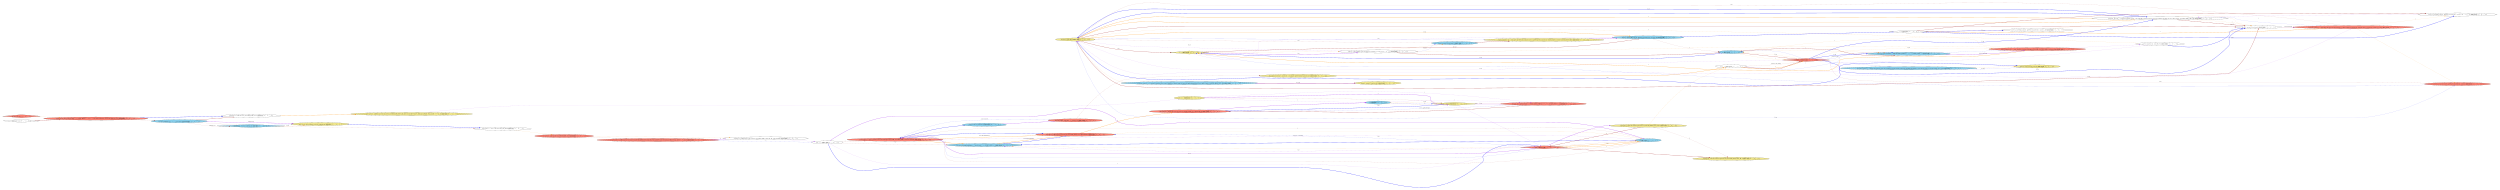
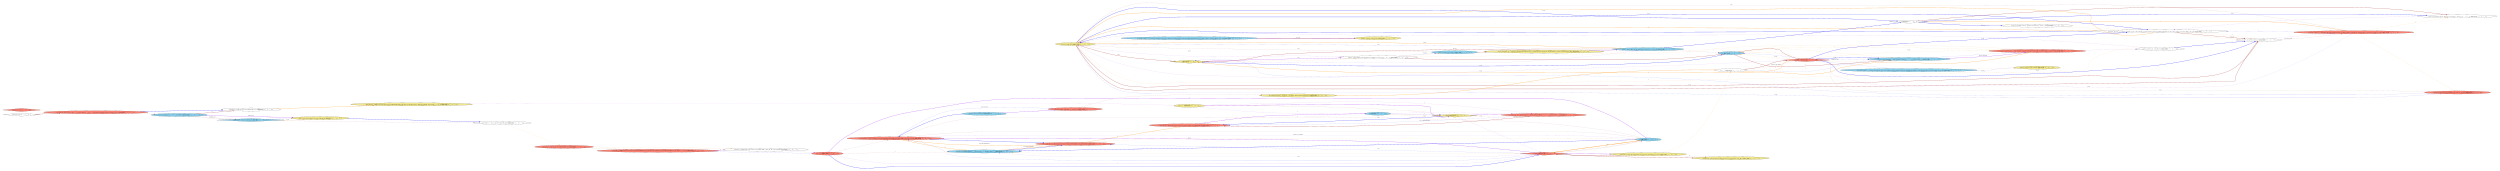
(1546, 78) -> (1481, 11)
(827, 142) -> (827, 154)
